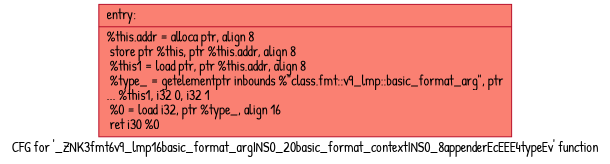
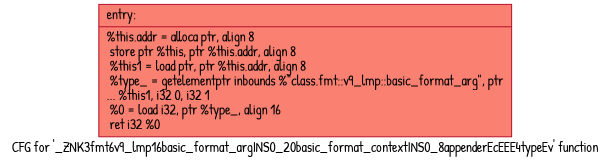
(133, 125) -> (133, 125)
